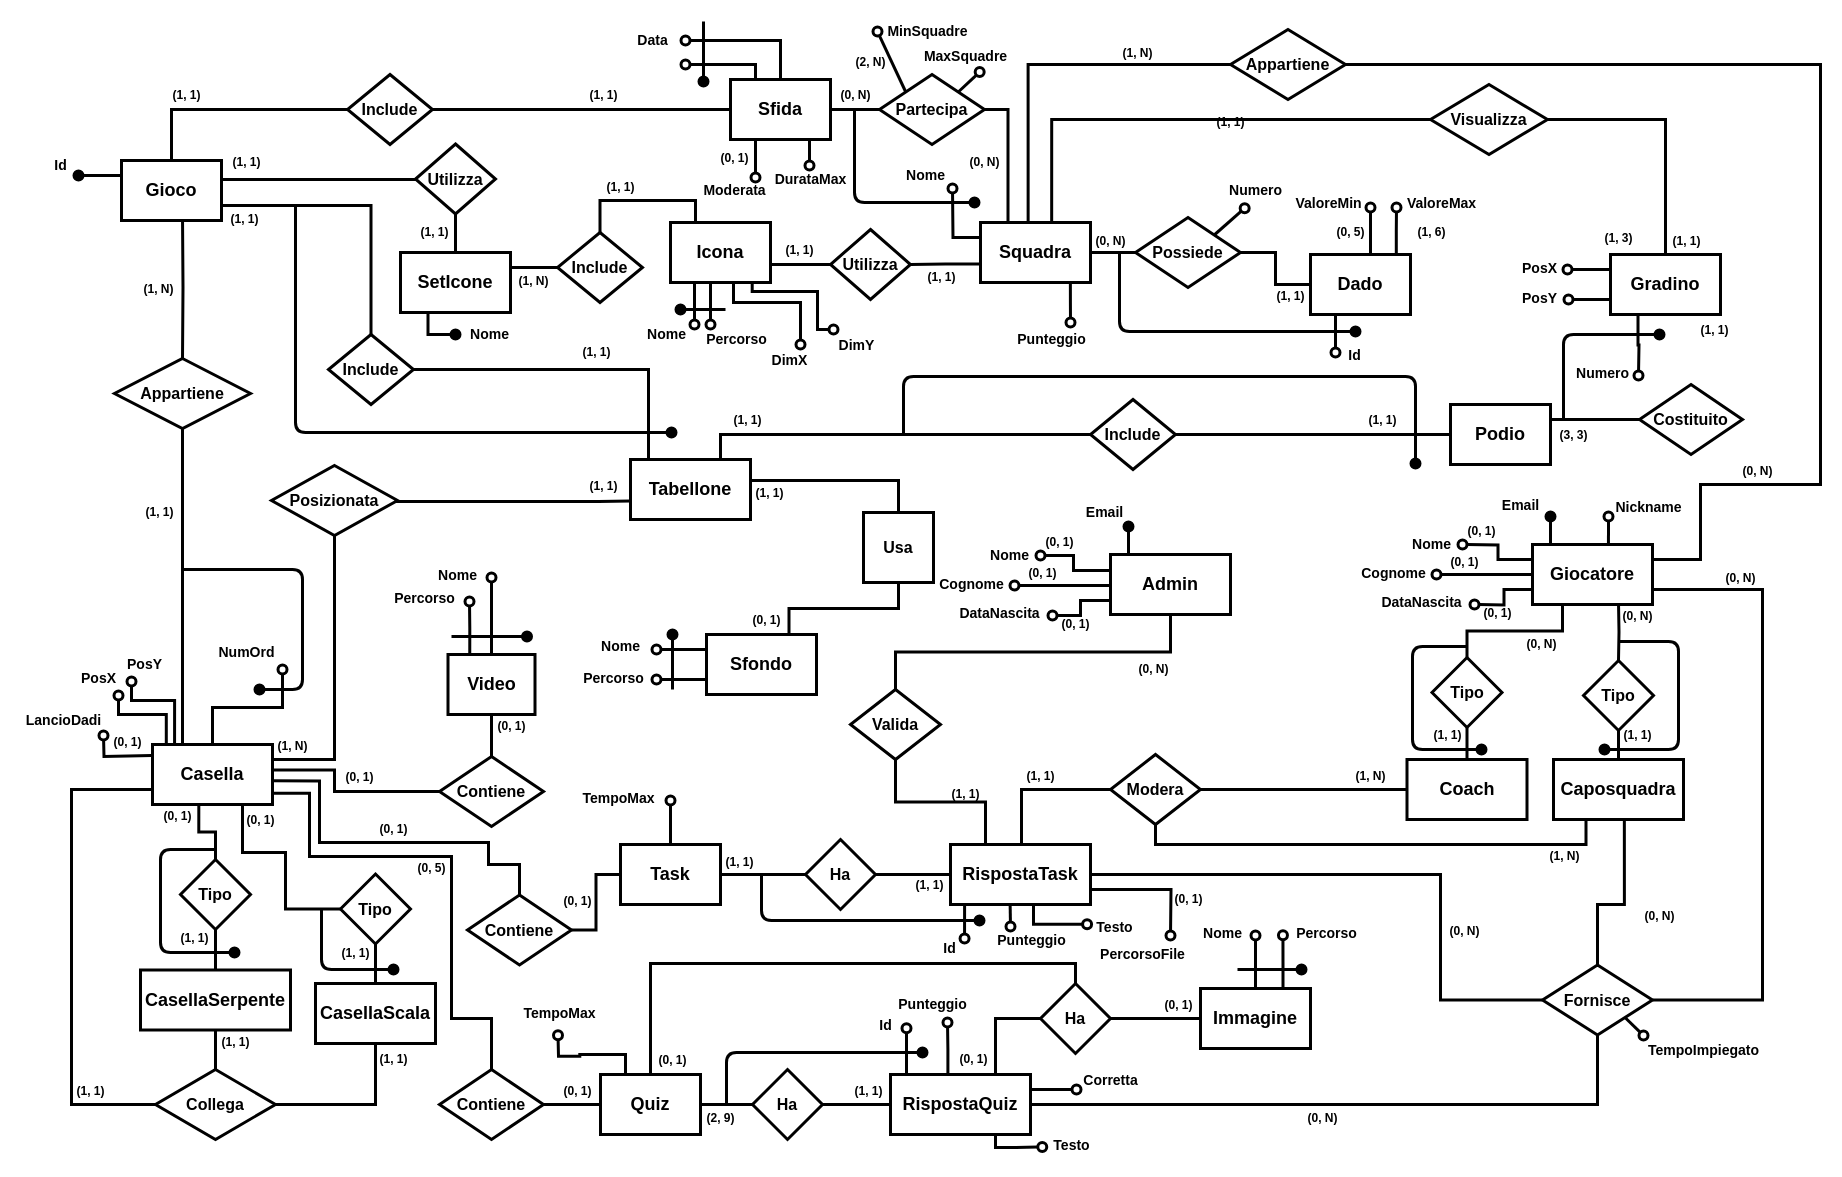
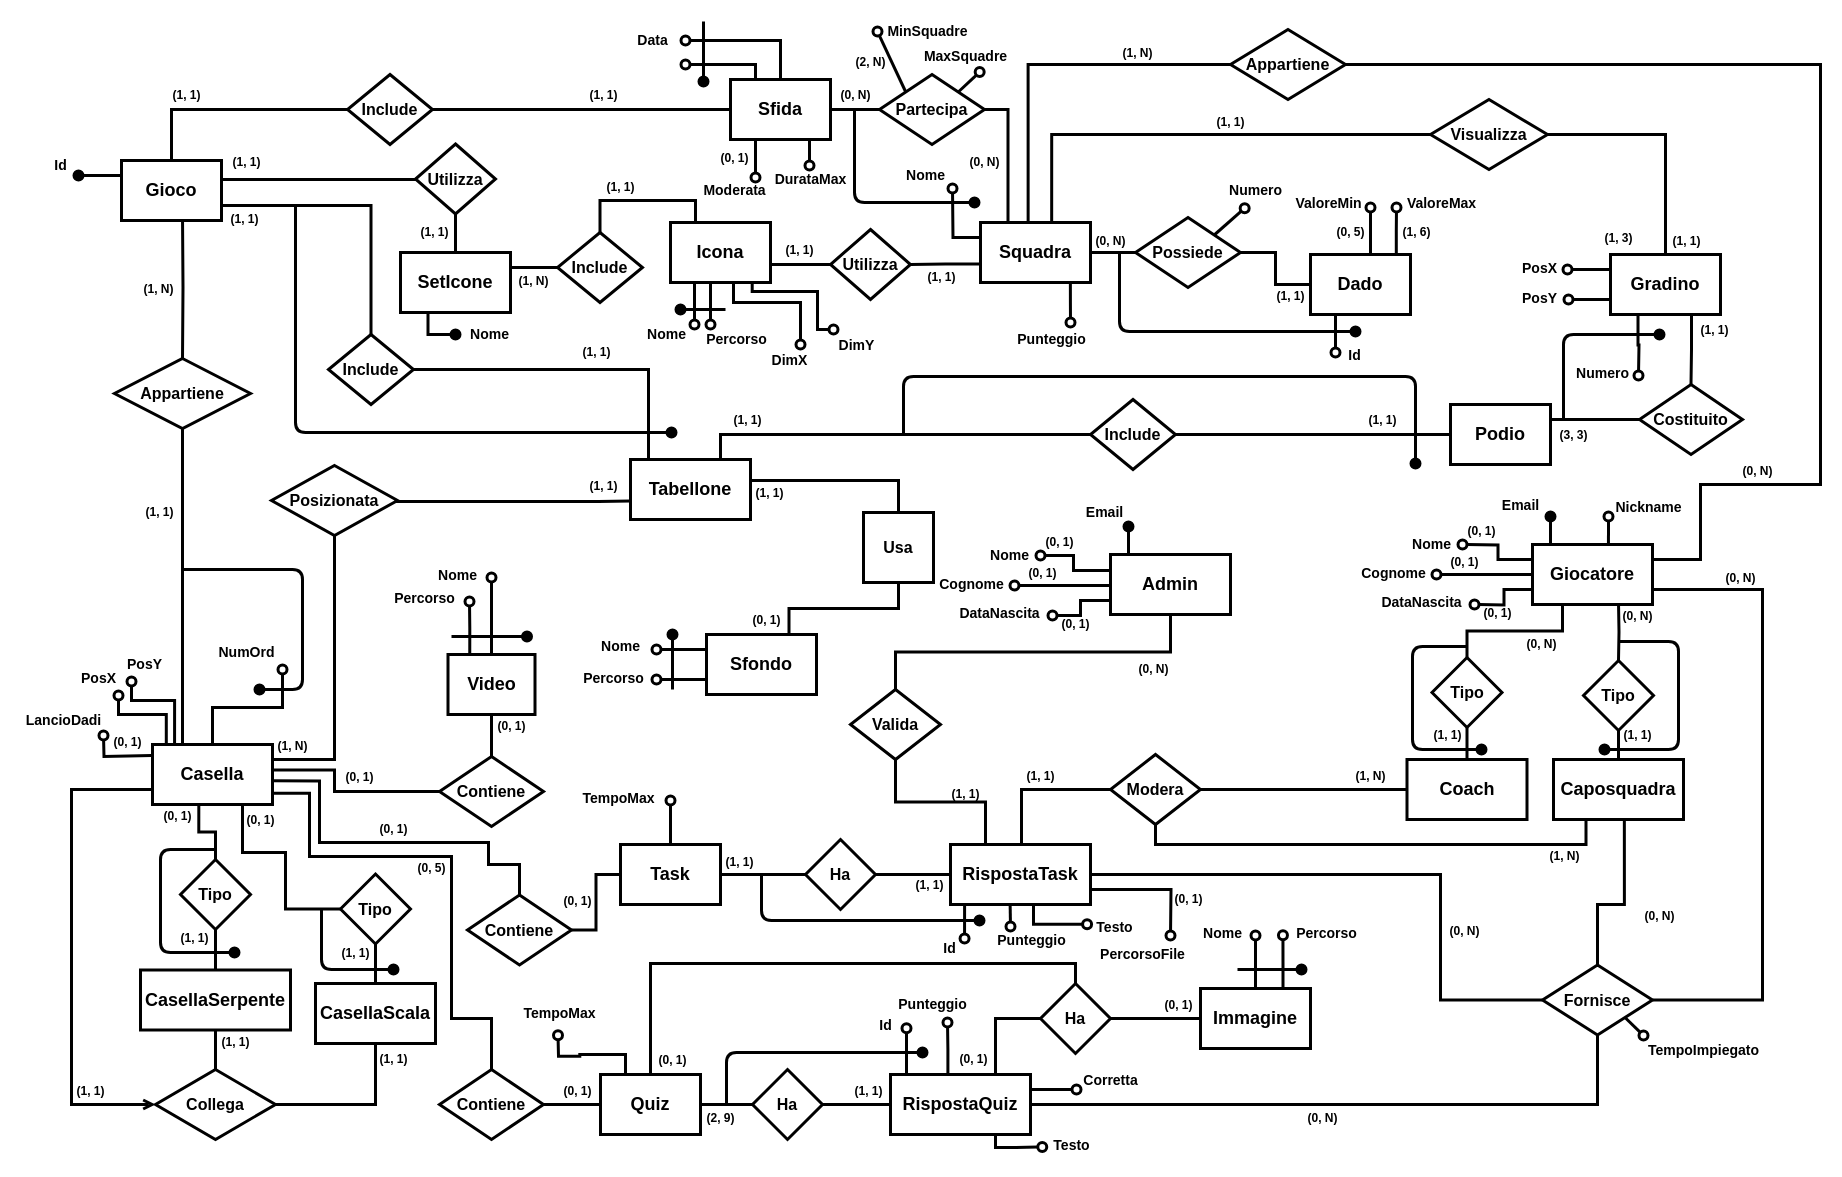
(1489, 120) -> (1489, 135)
(1432, 232) -> (1417, 232)
none -> (1692, 348)
(148, 1105) -> (146, 1105)
